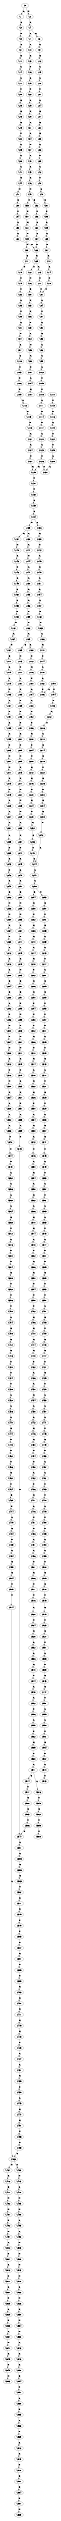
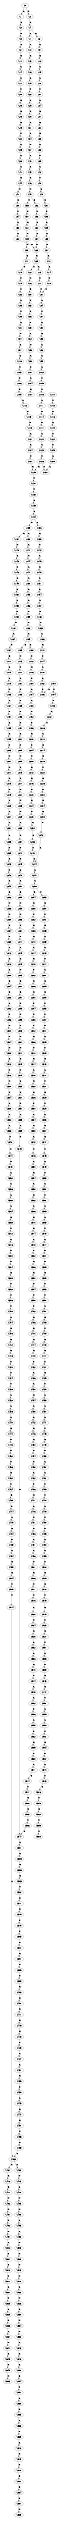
(36, 1781) -> (42, 1786)
